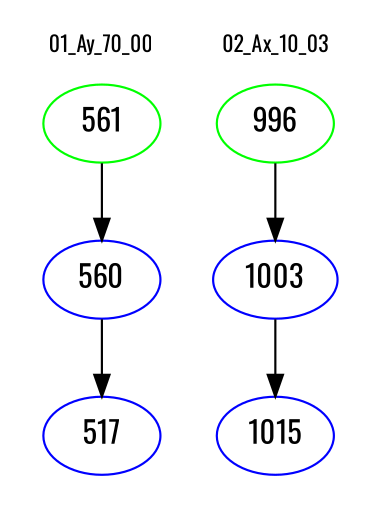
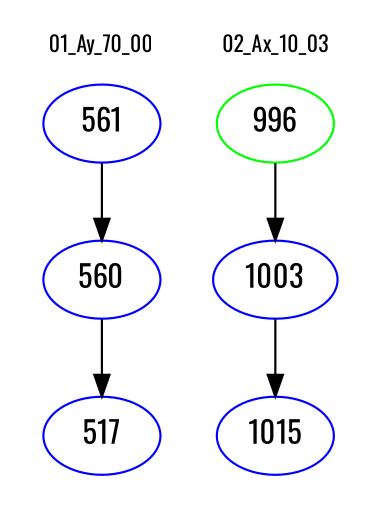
(102, 124) -> (102, 124)
